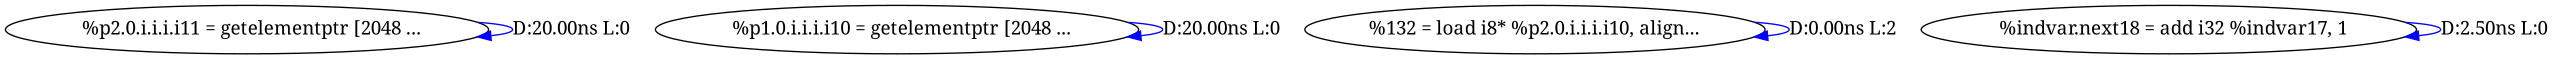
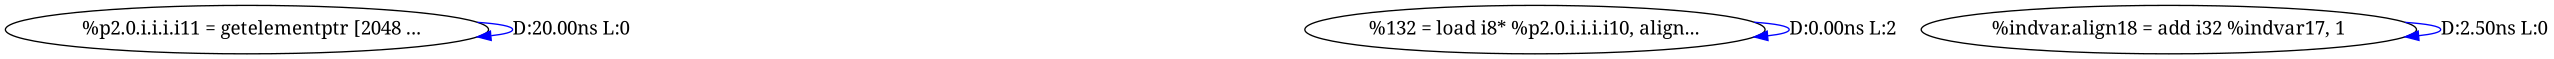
(897, 30) -> none
(2169, 30) -> (2169, 30)
